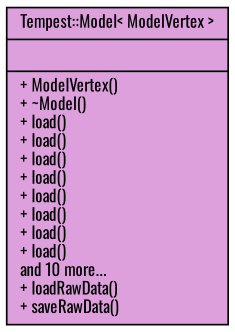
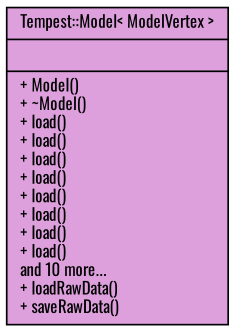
(69, 86) -> (49, 86)
